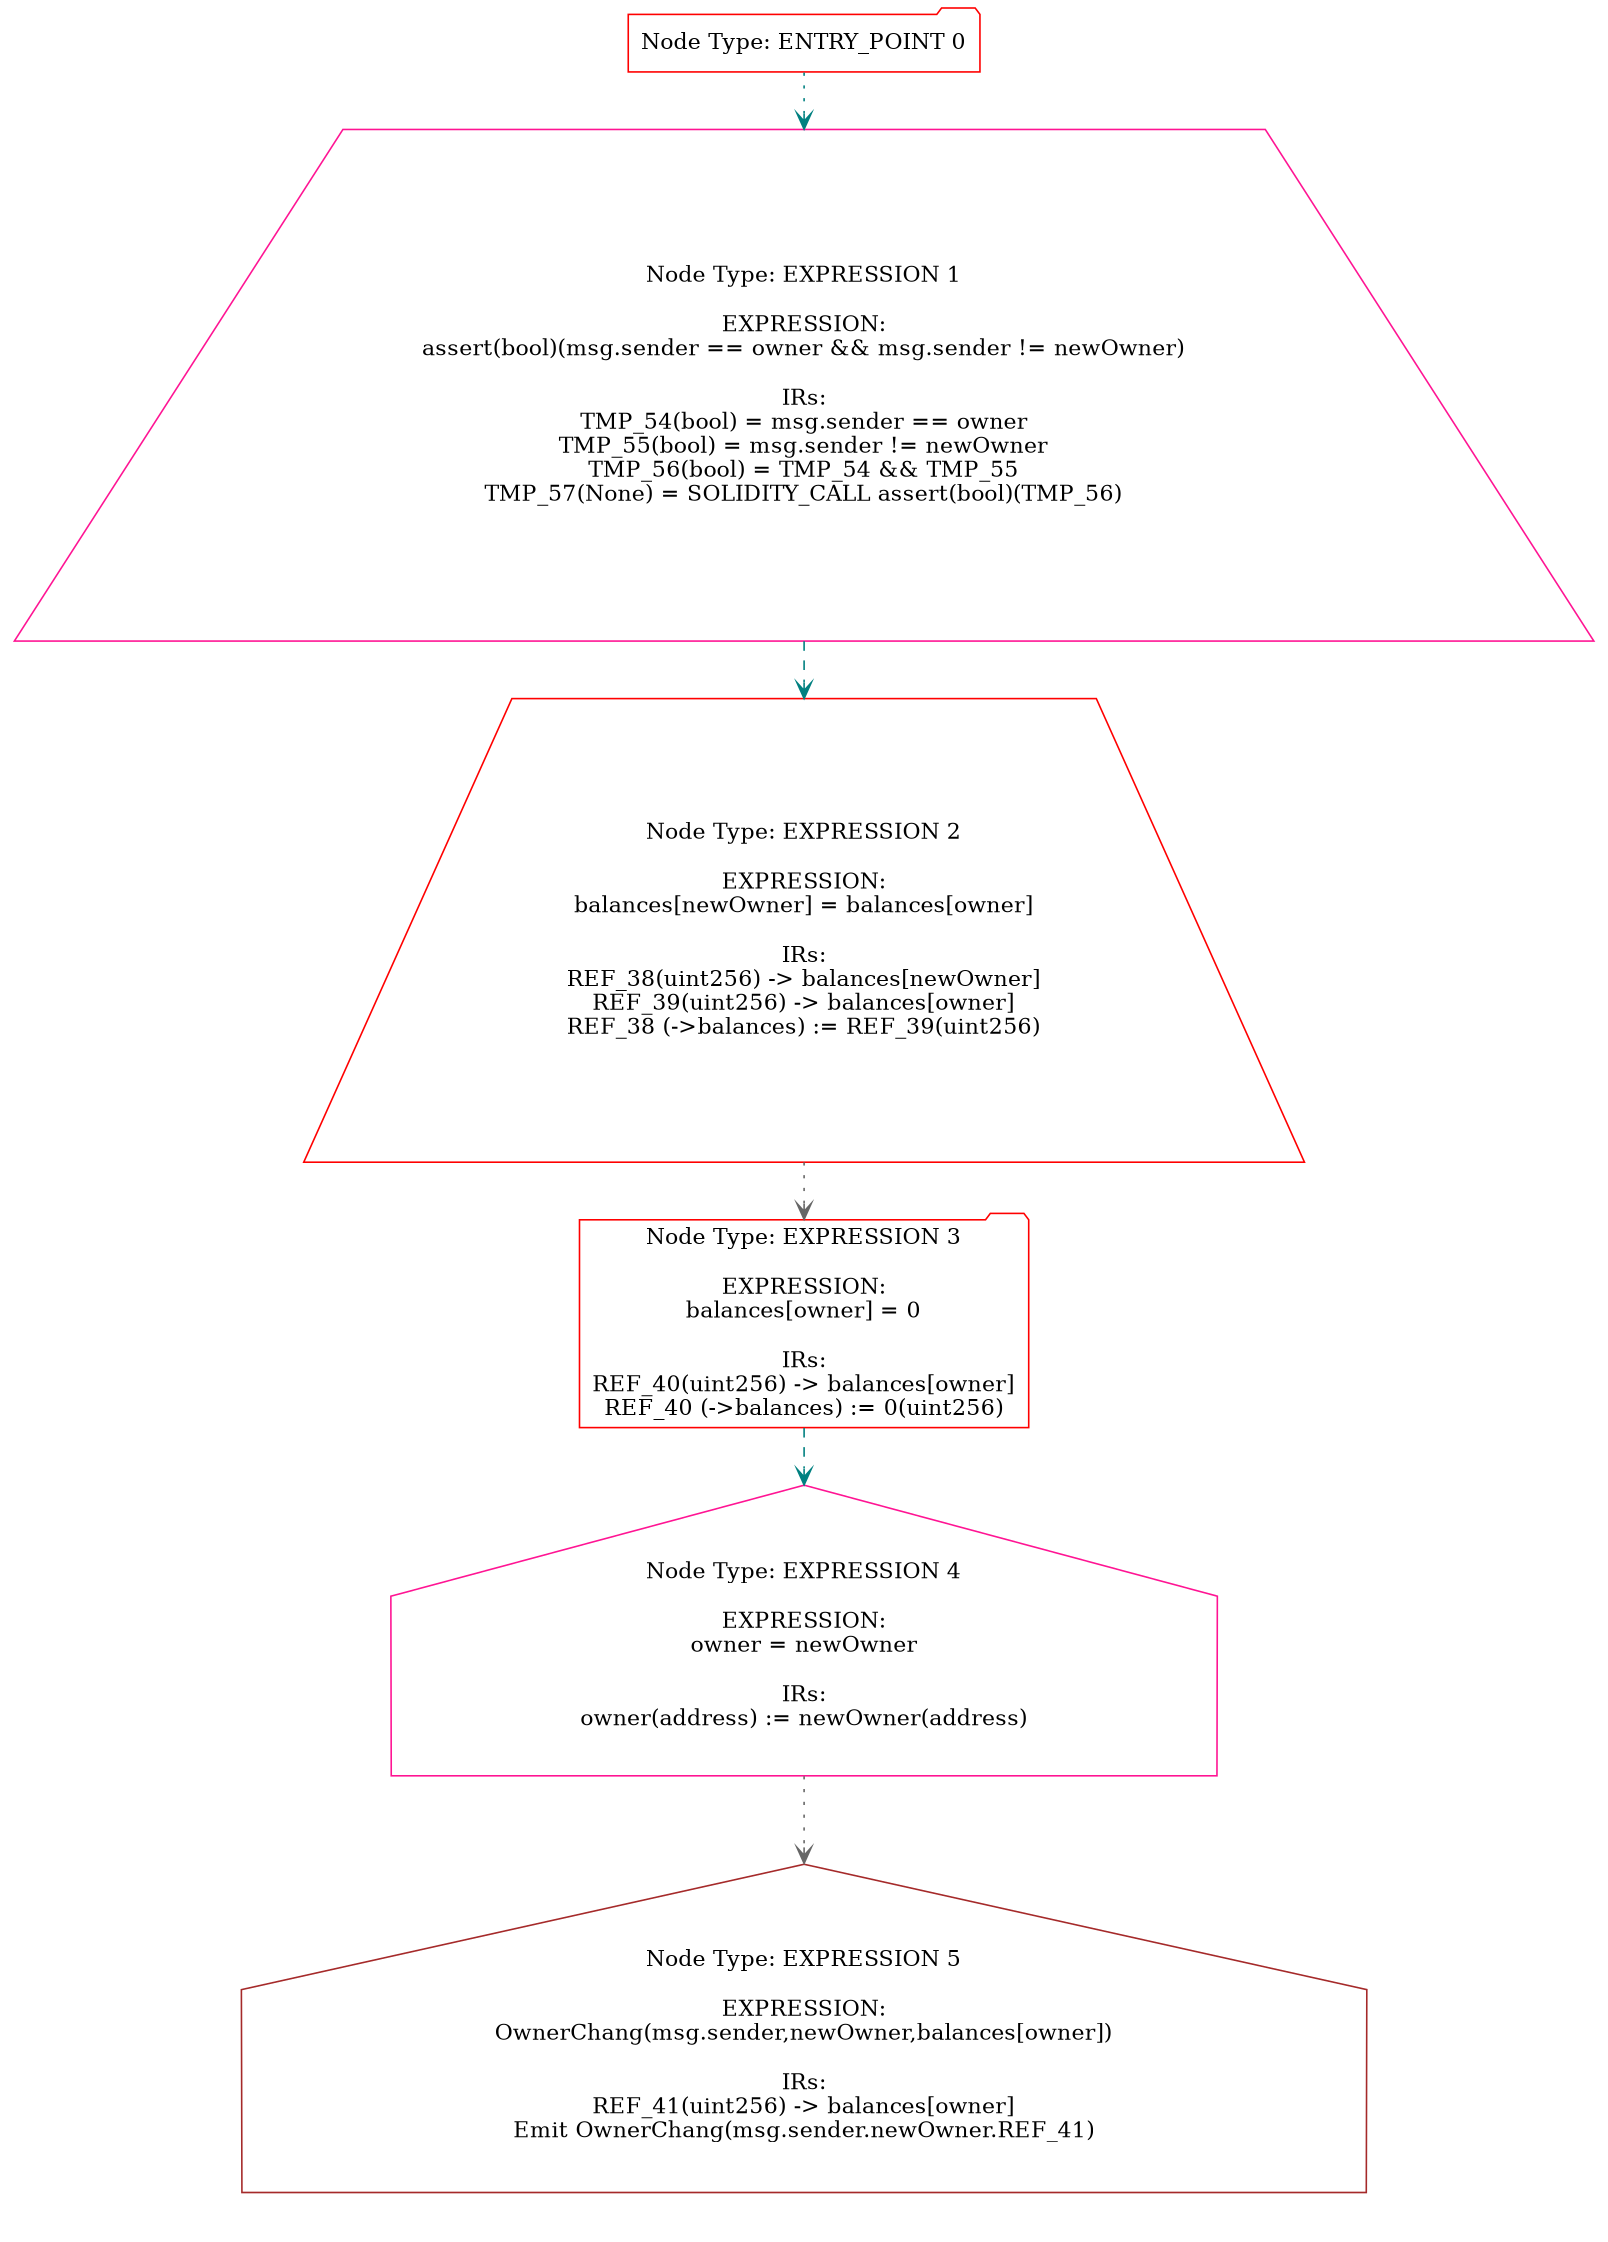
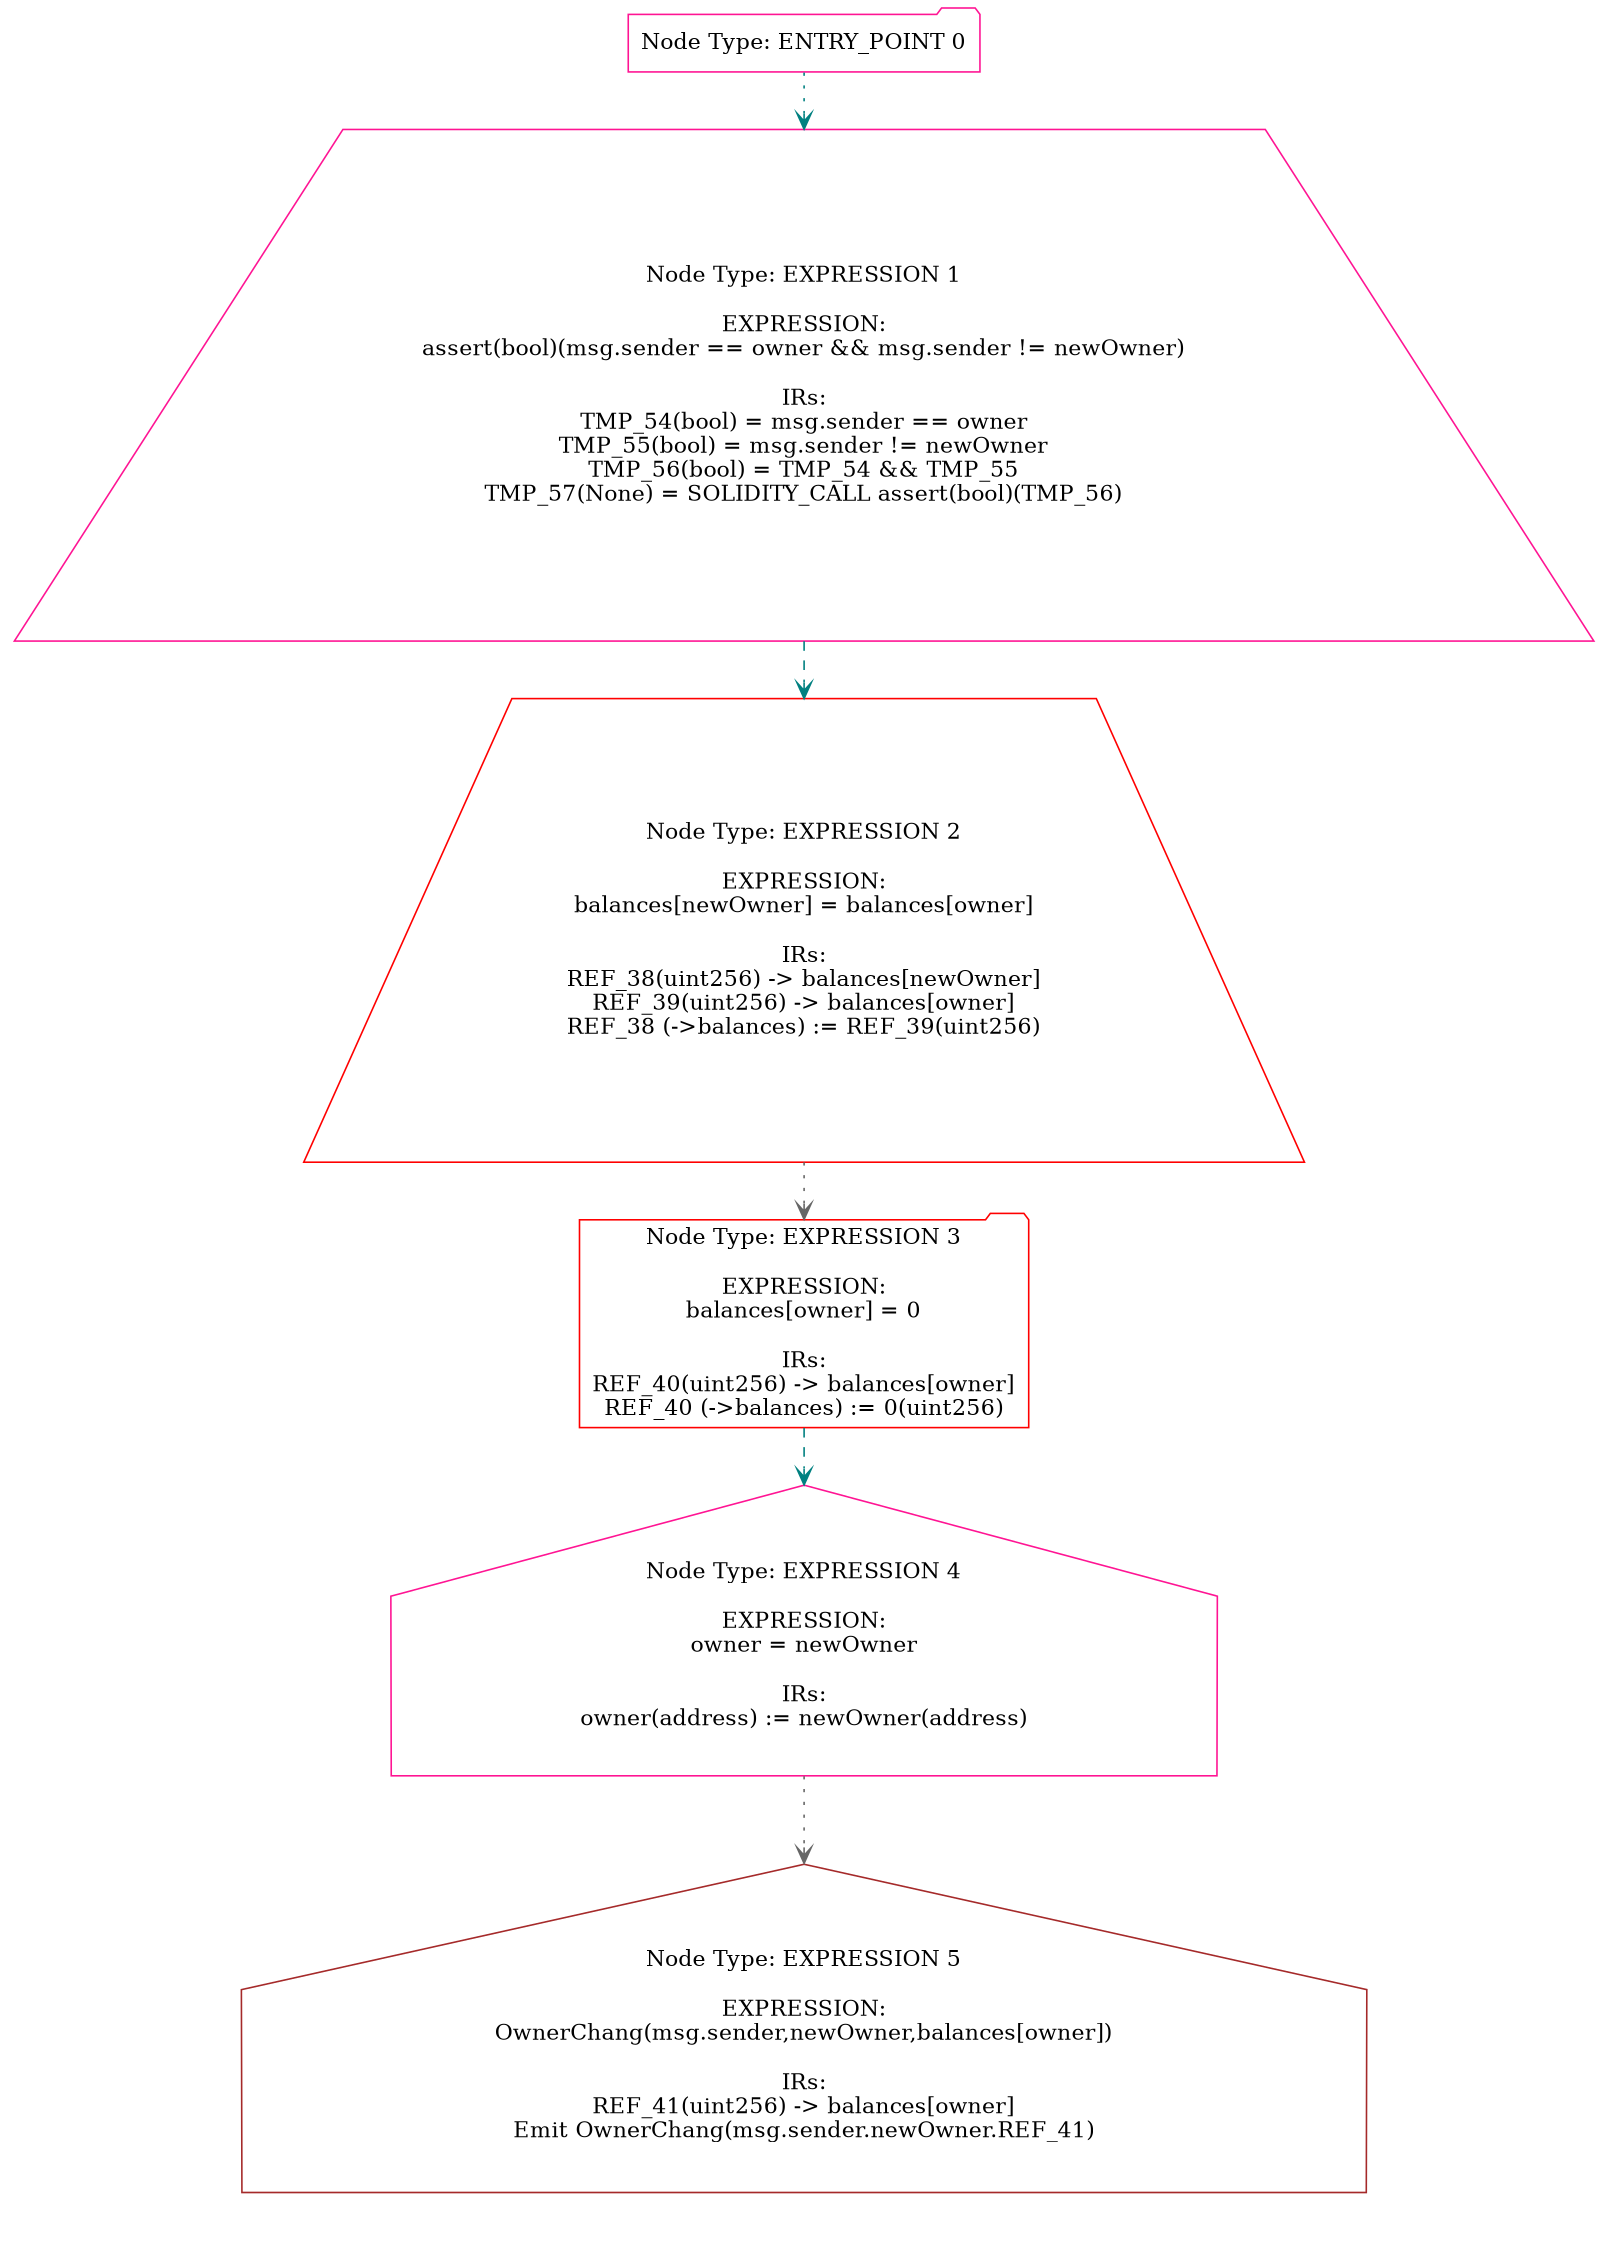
(804, 43) -> (804, 43)
